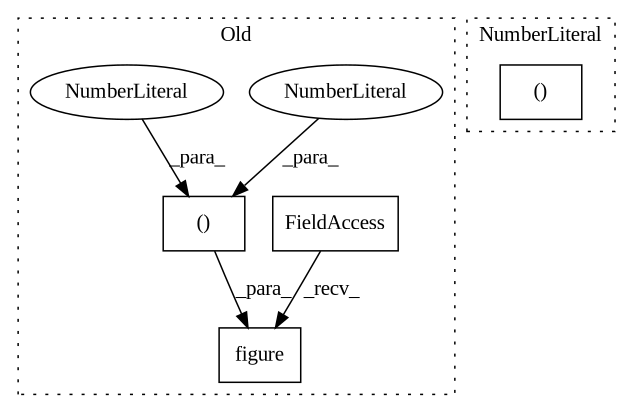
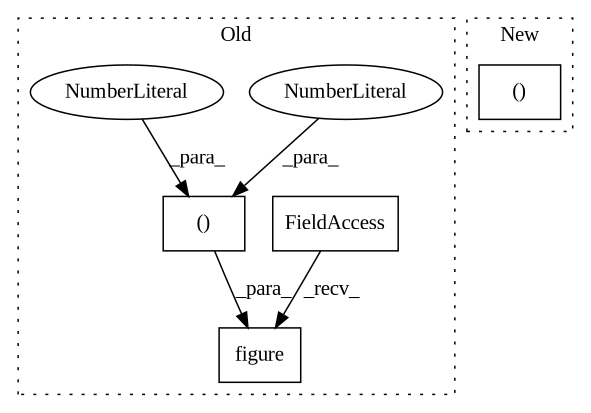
(541, 36) -> (520, 36)
